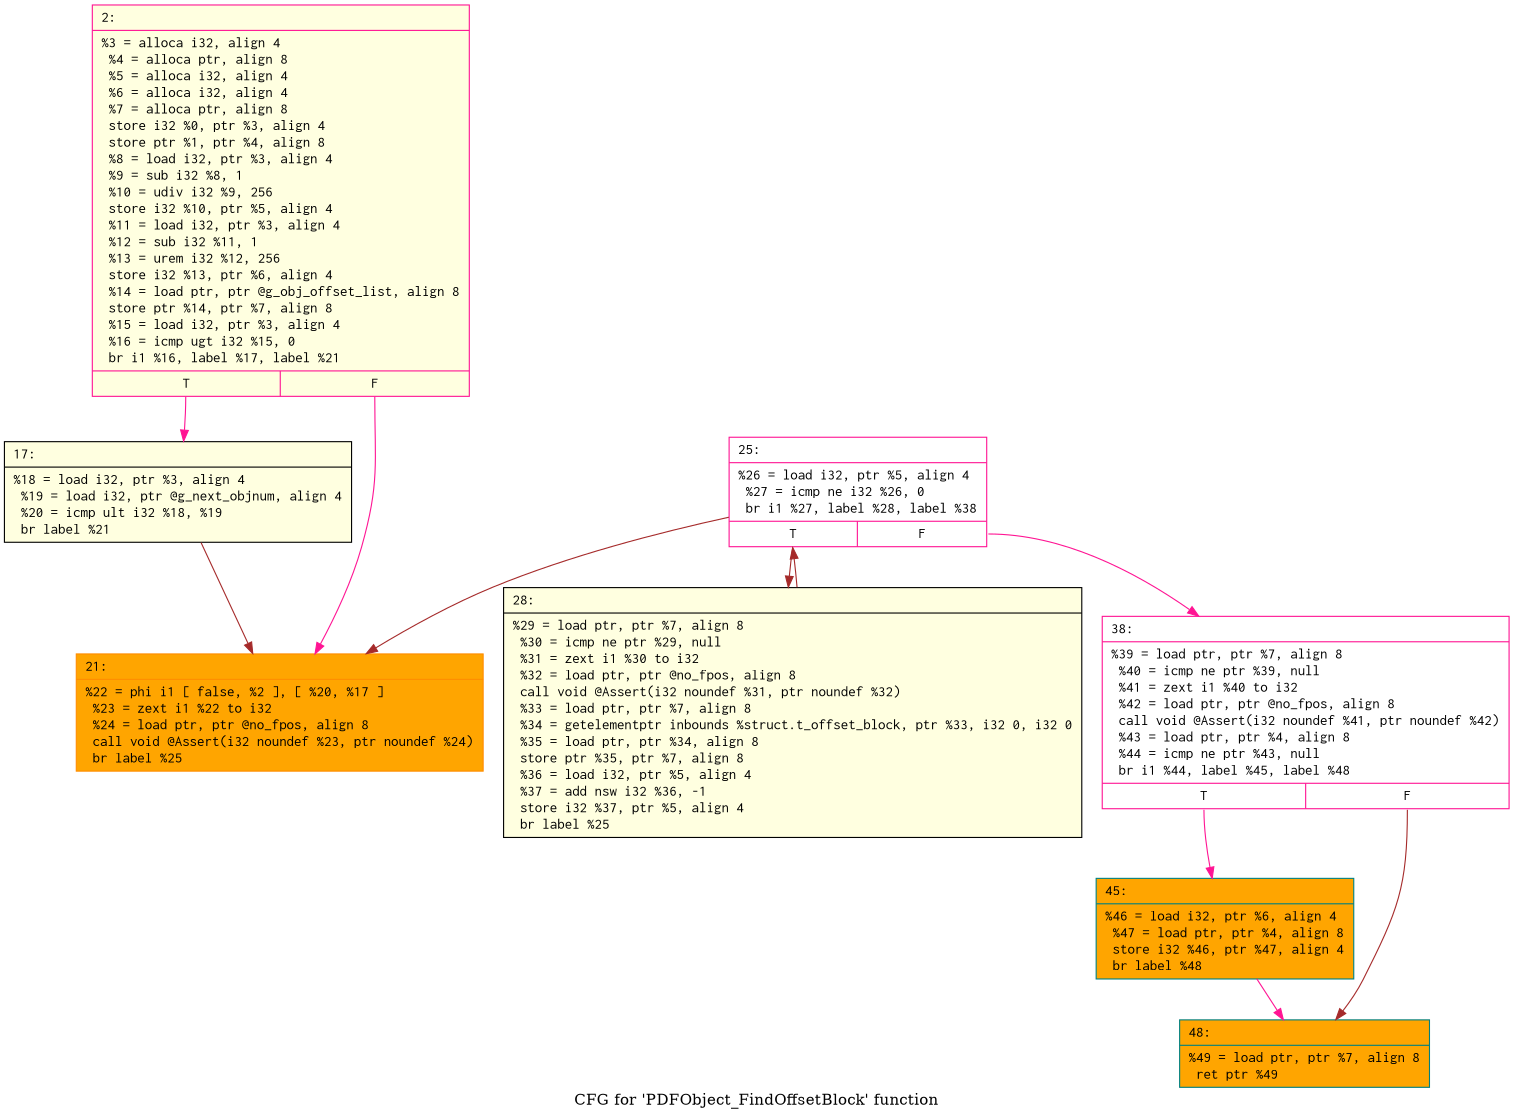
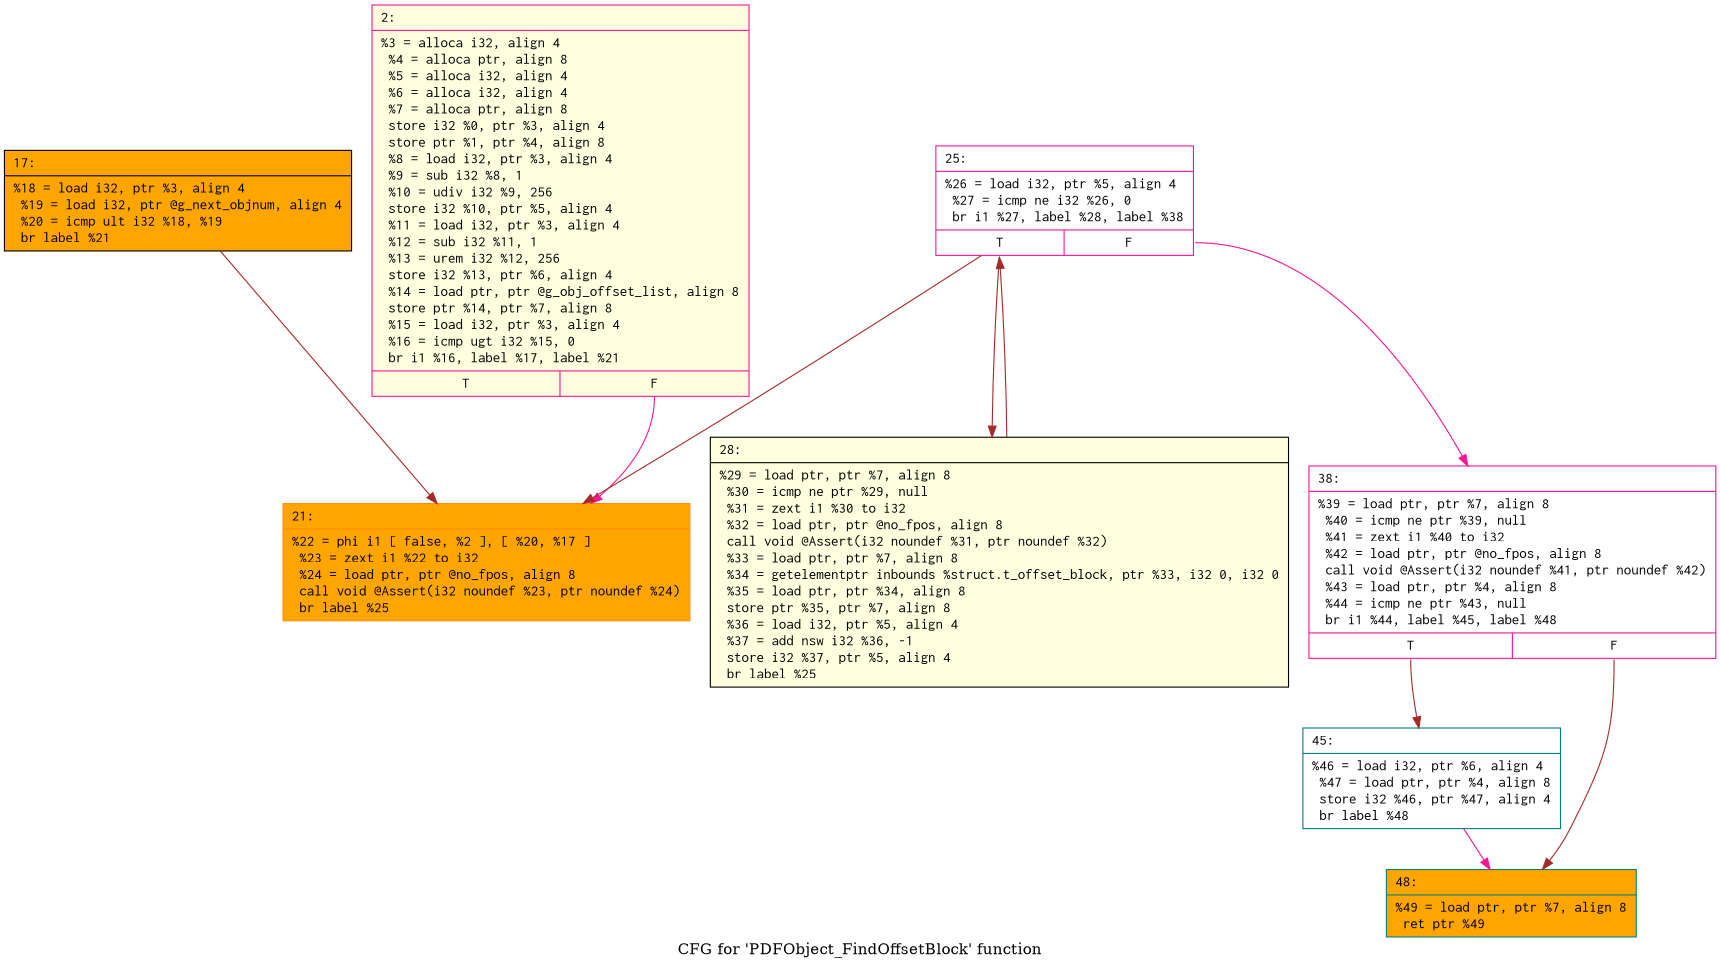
(185, 413) -> none
(178, 492) -> (178, 201)
(1206, 839) -> (1412, 688)
(1225, 929) -> (1432, 778)
